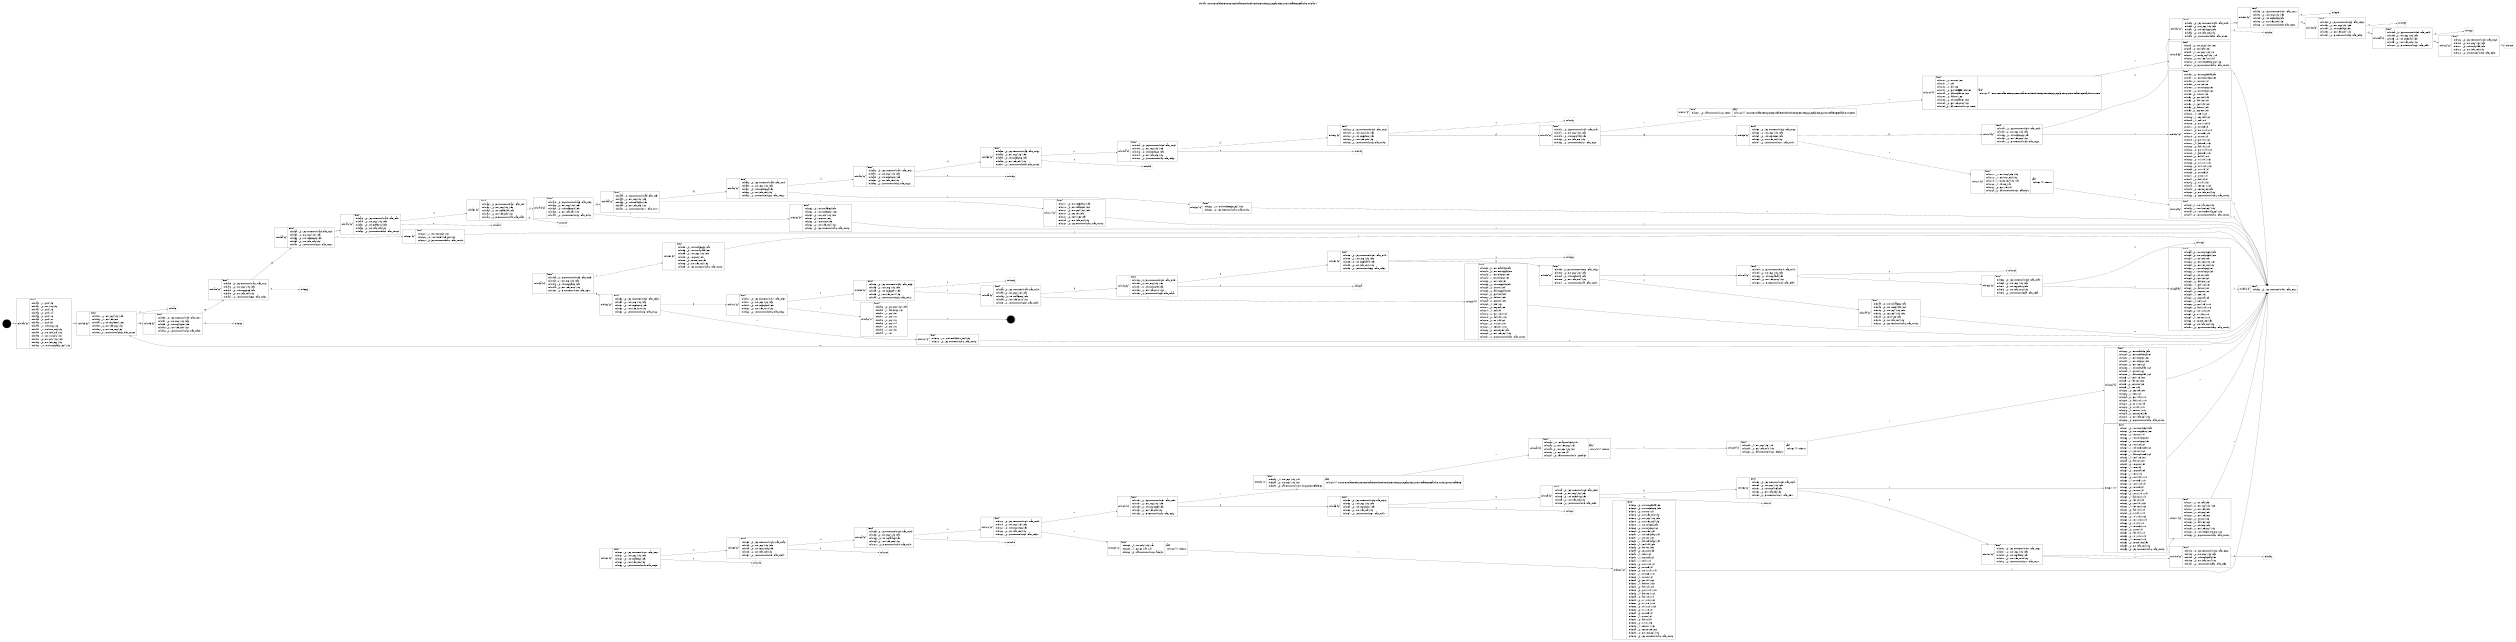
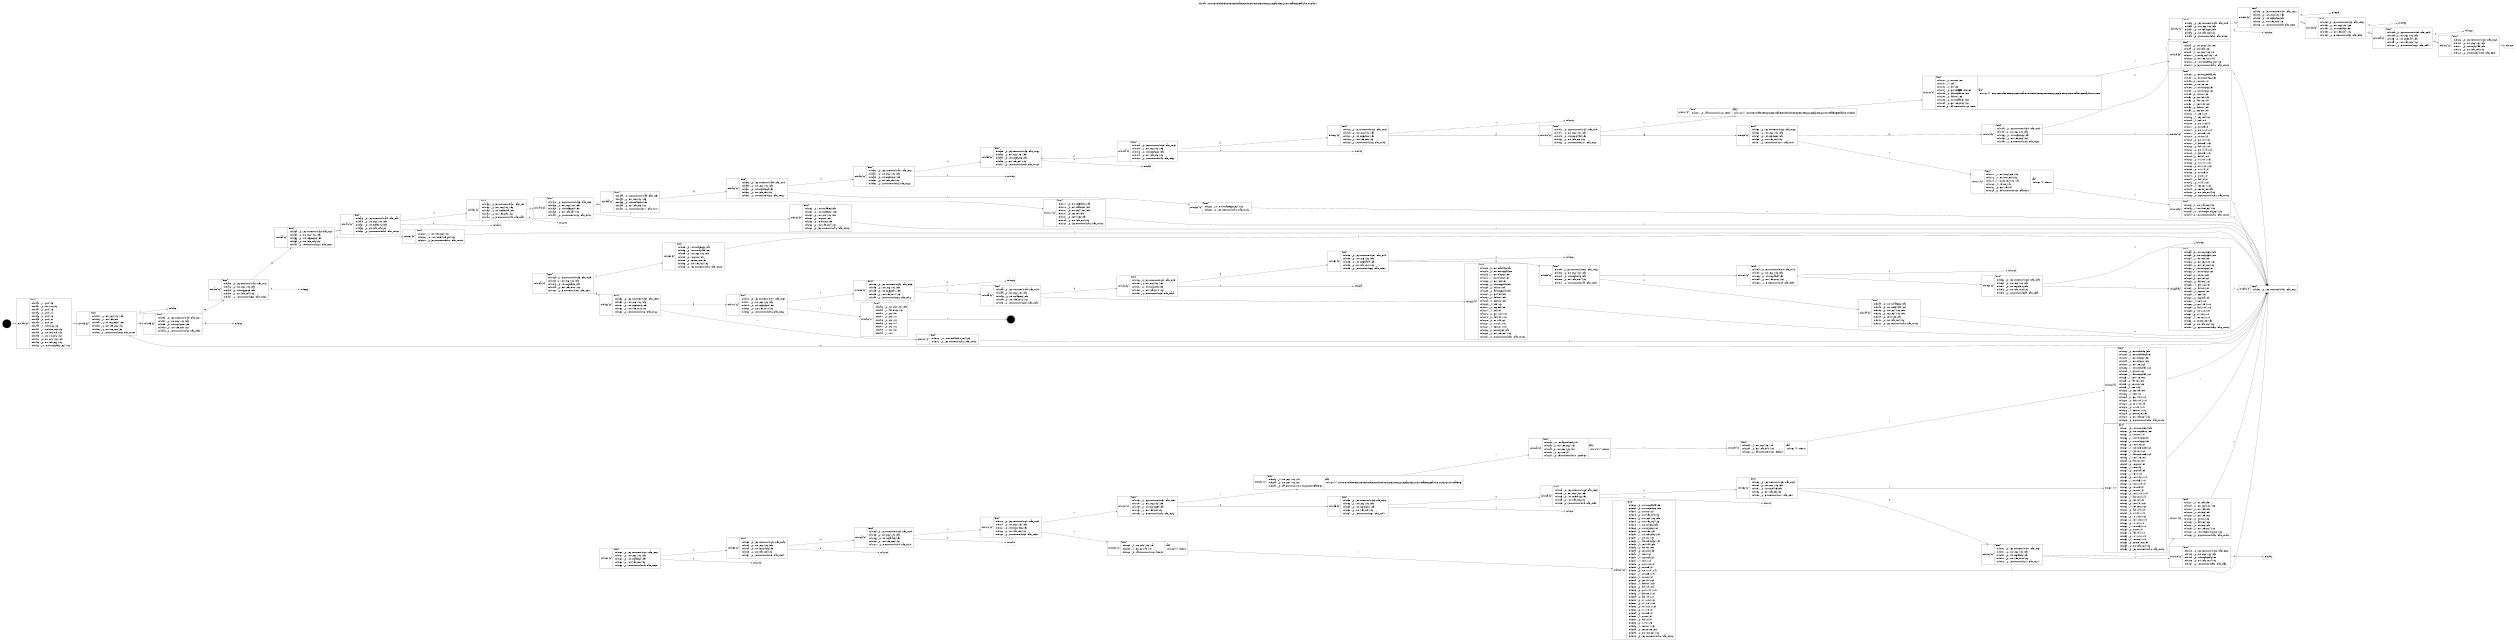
(1079, 154) -> (1080, 158)
